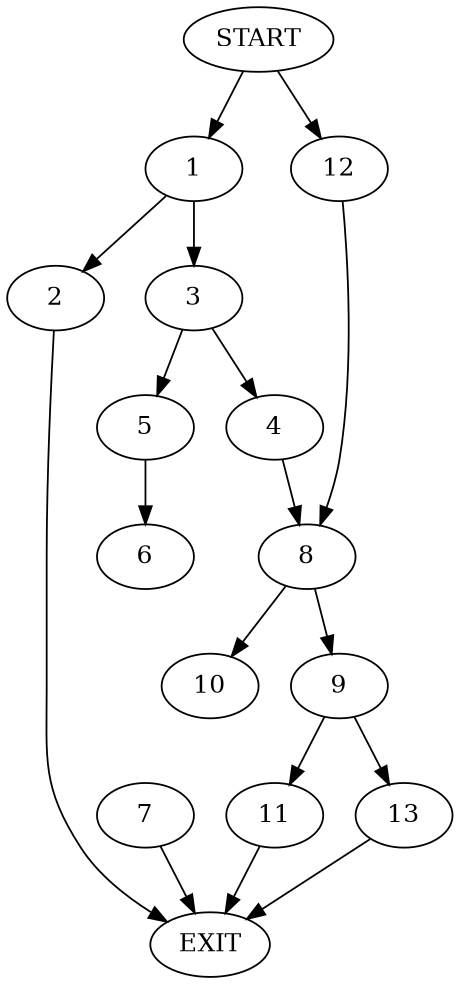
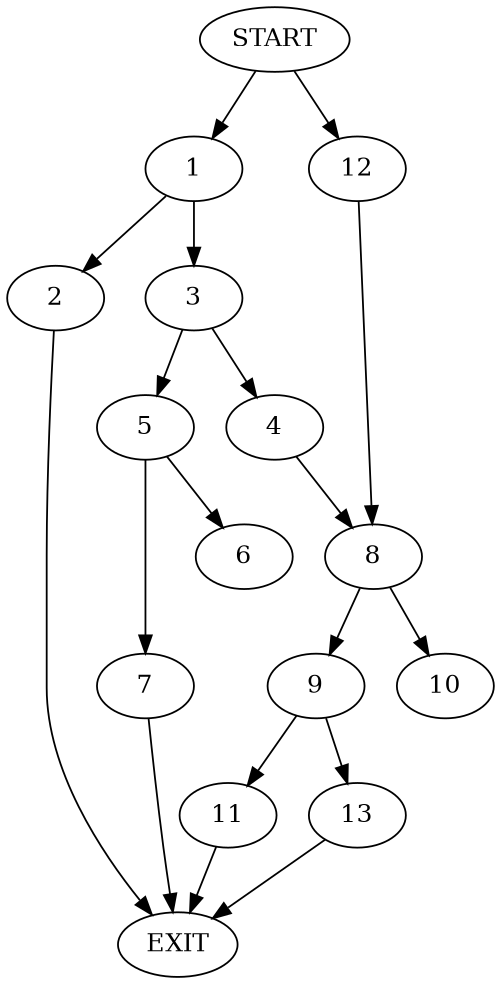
none -> (145, 547)
